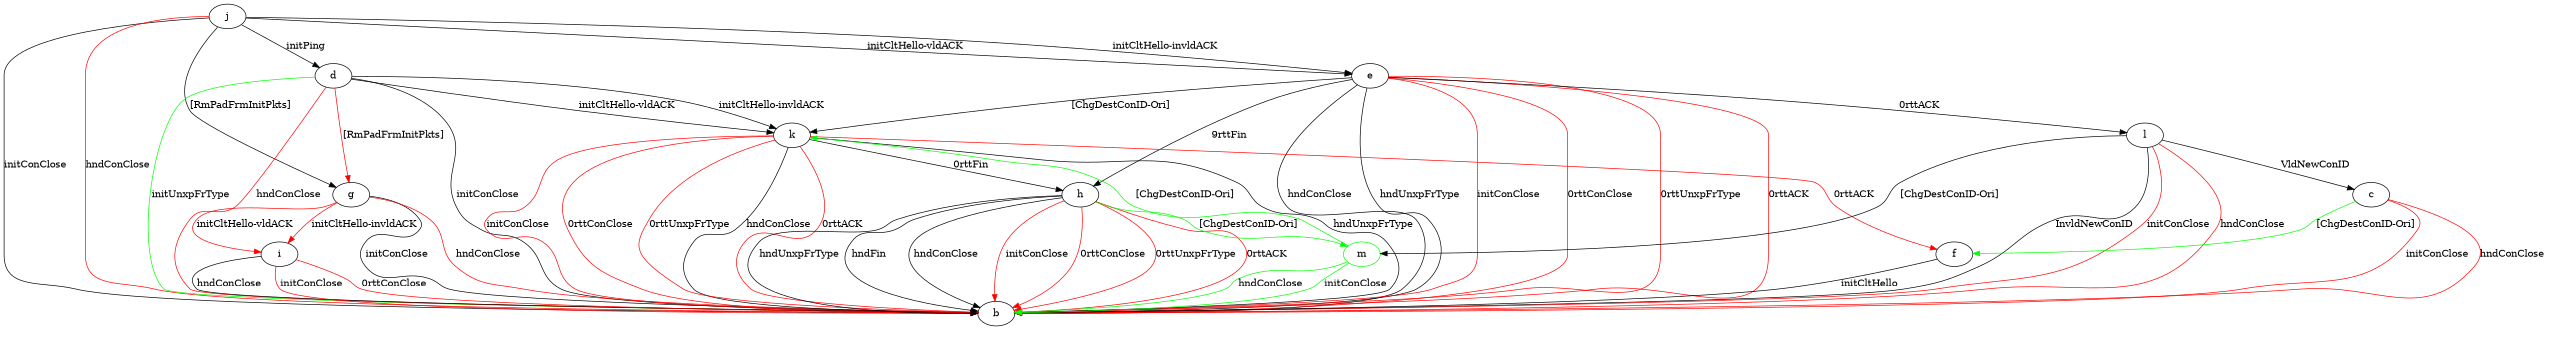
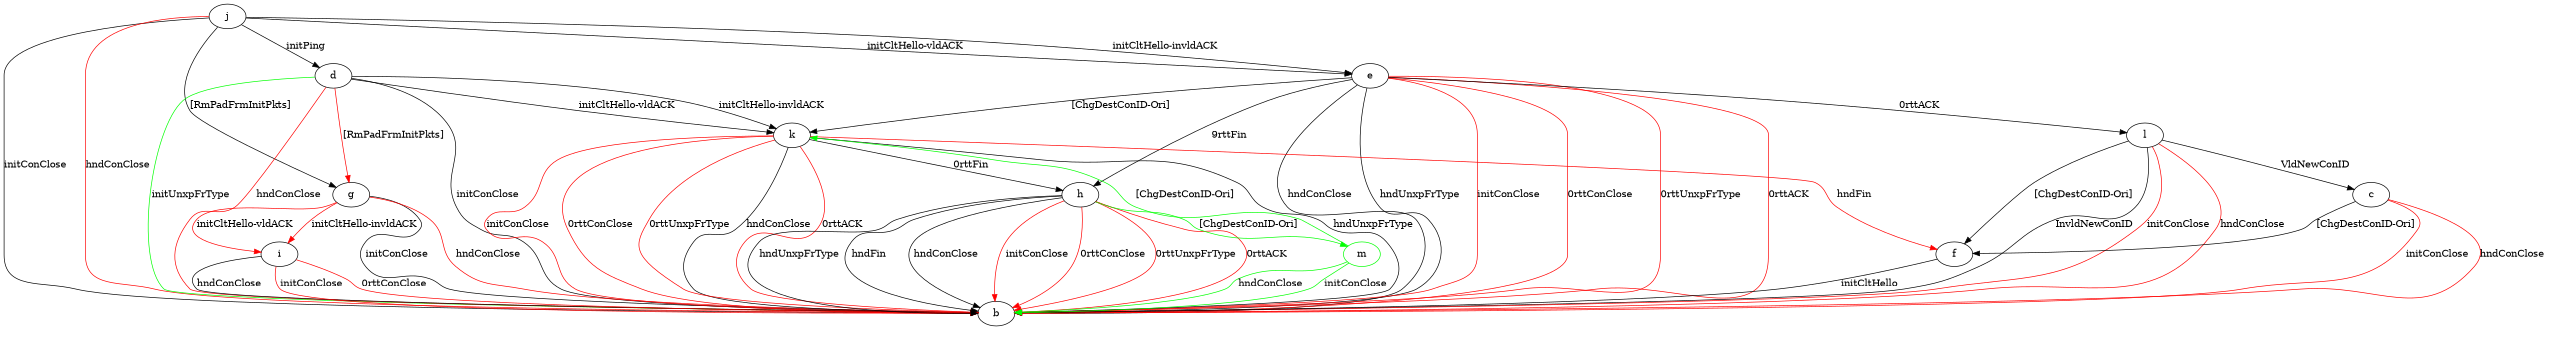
(1856, 195) -> (1856, 195)
(1786, 230) -> (2042, 178)
(2172, 247) -> (2172, 247)
